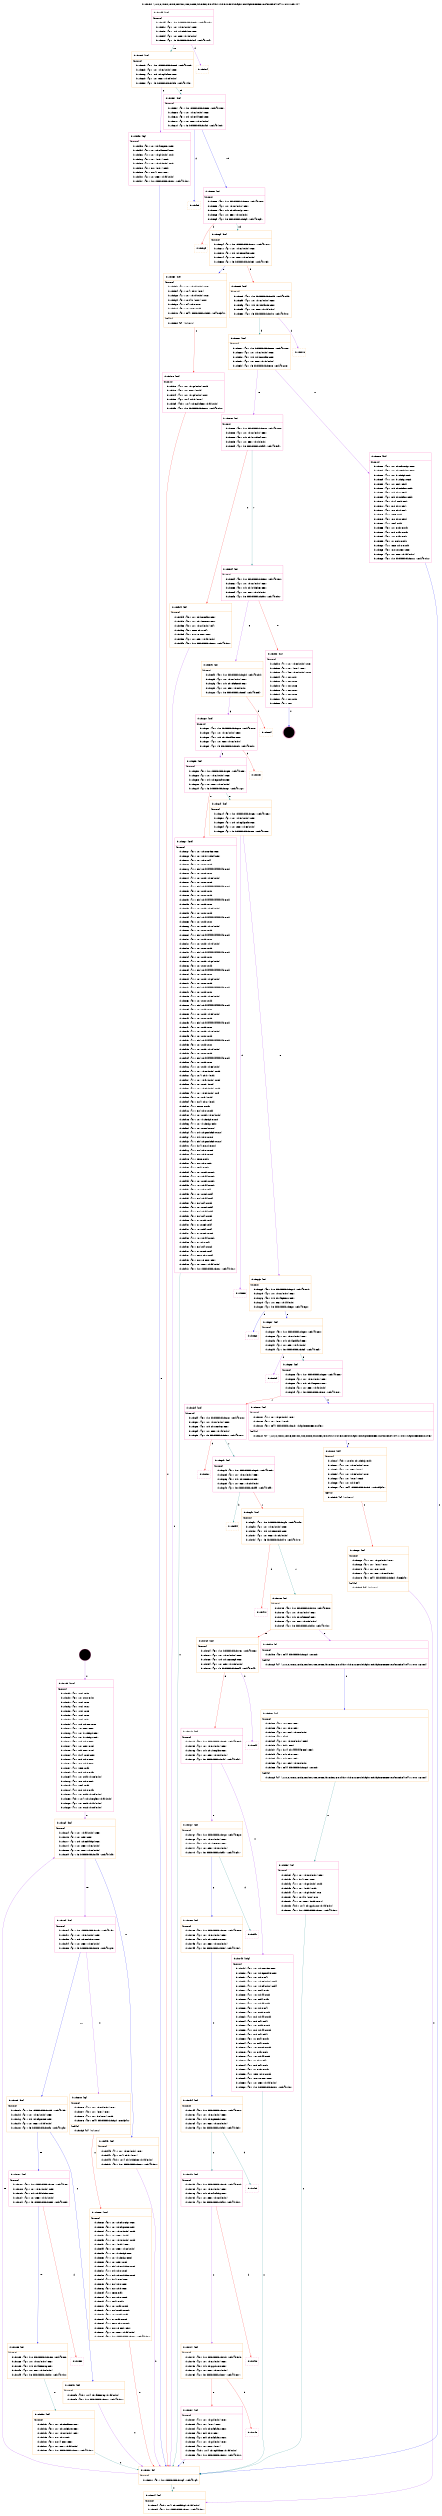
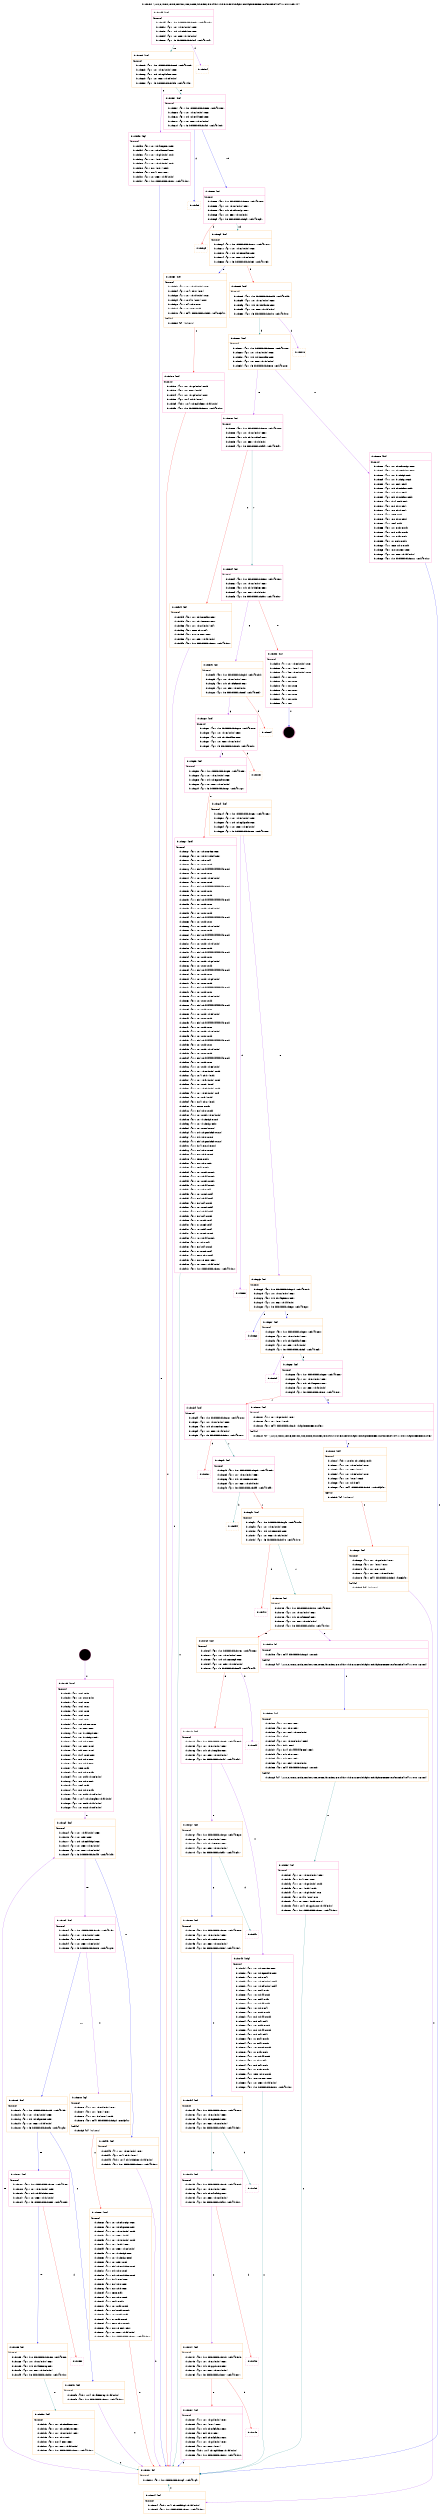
(228, 796) -> none
(172, 2487) -> (169, 2489)
